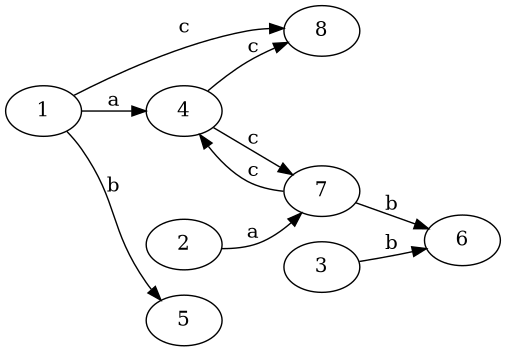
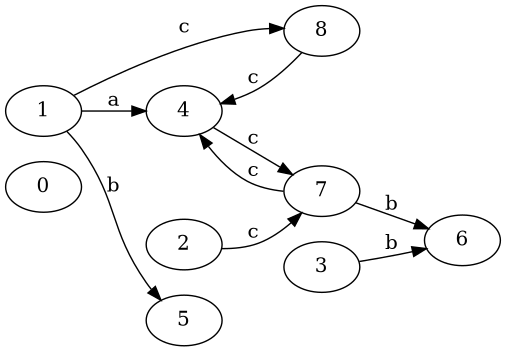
(240, 67) -> (271, 80)
none -> (44, 187)
(253, 233) -> (253, 233)
